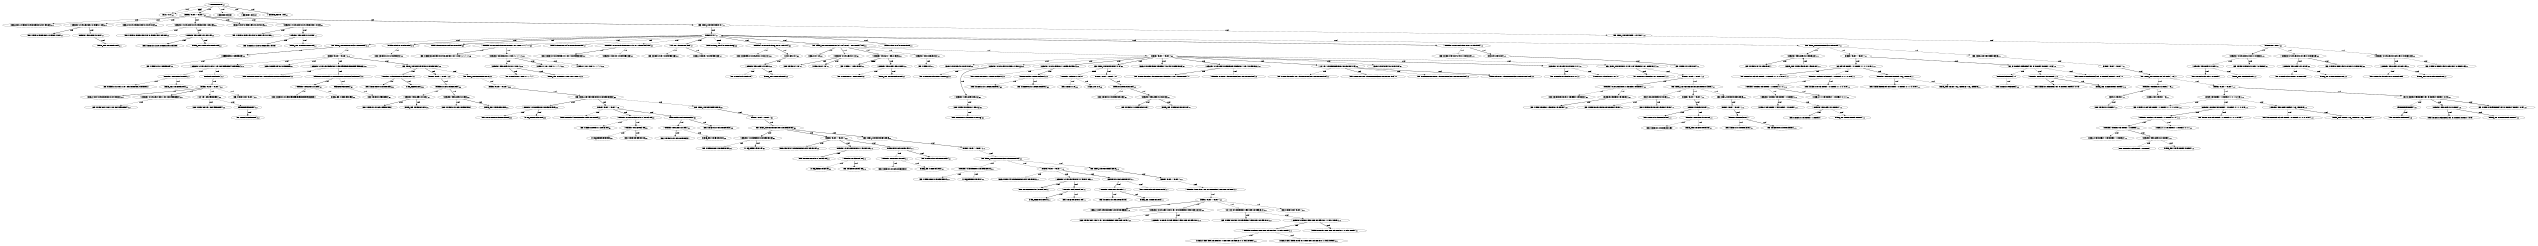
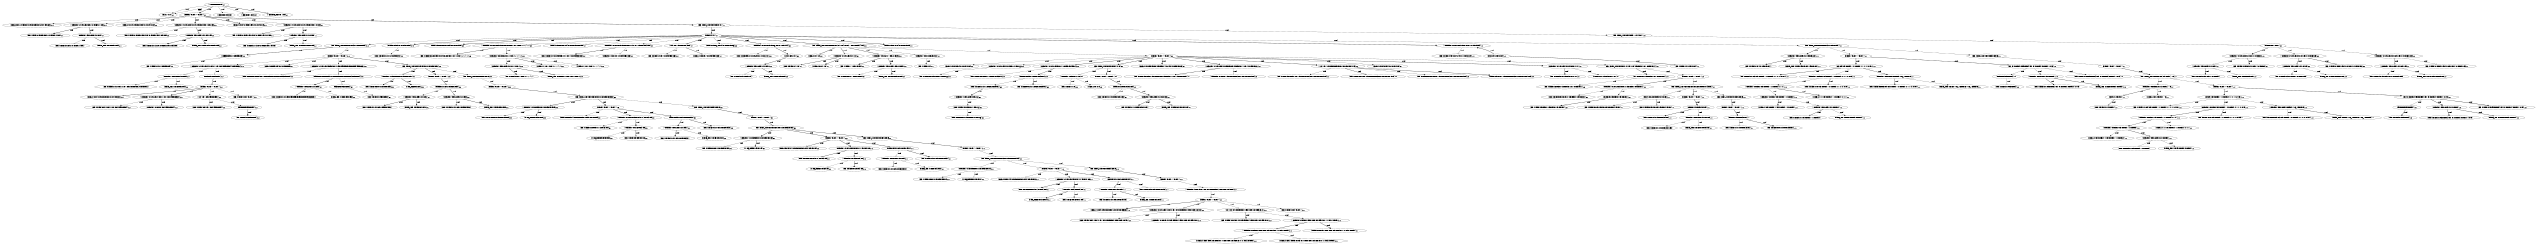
(809, 38) -> (802, 39)
(719, 41) -> (719, 41)
none -> (70, 46)
(1480, 51) -> (1486, 50)
(874, 61) -> (874, 61)
(1804, 62) -> (1800, 61)
(1094, 71) -> (1094, 71)
(964, 73) -> (977, 92)
none -> (1565, 87)
none -> (162, 107)
none -> (854, 153)
